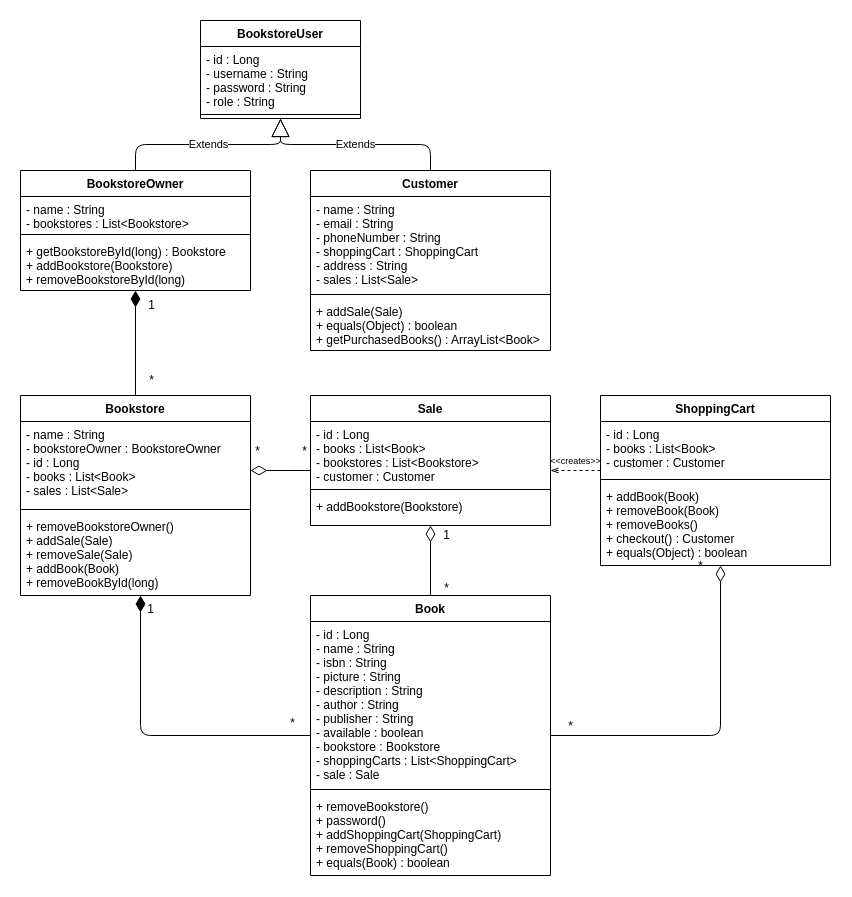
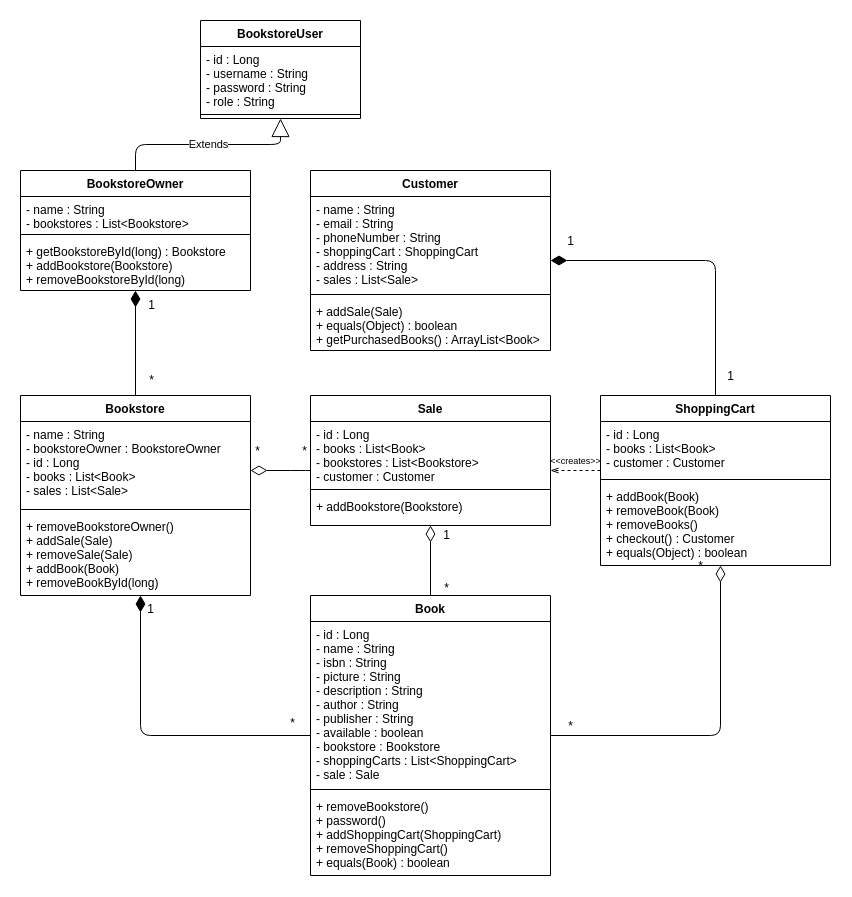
(366, 145) -> none
none -> (703, 261)
